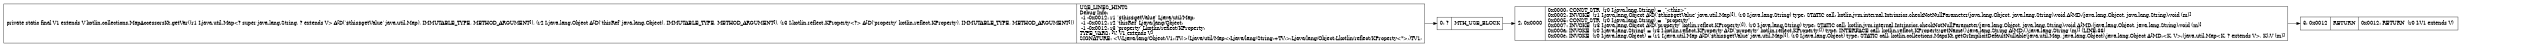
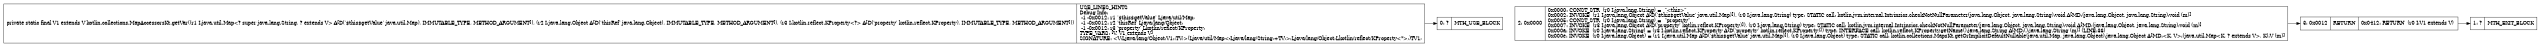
(1507, 23) -> none
(2408, 23) -> (2408, 23)
none -> (2504, 23)
